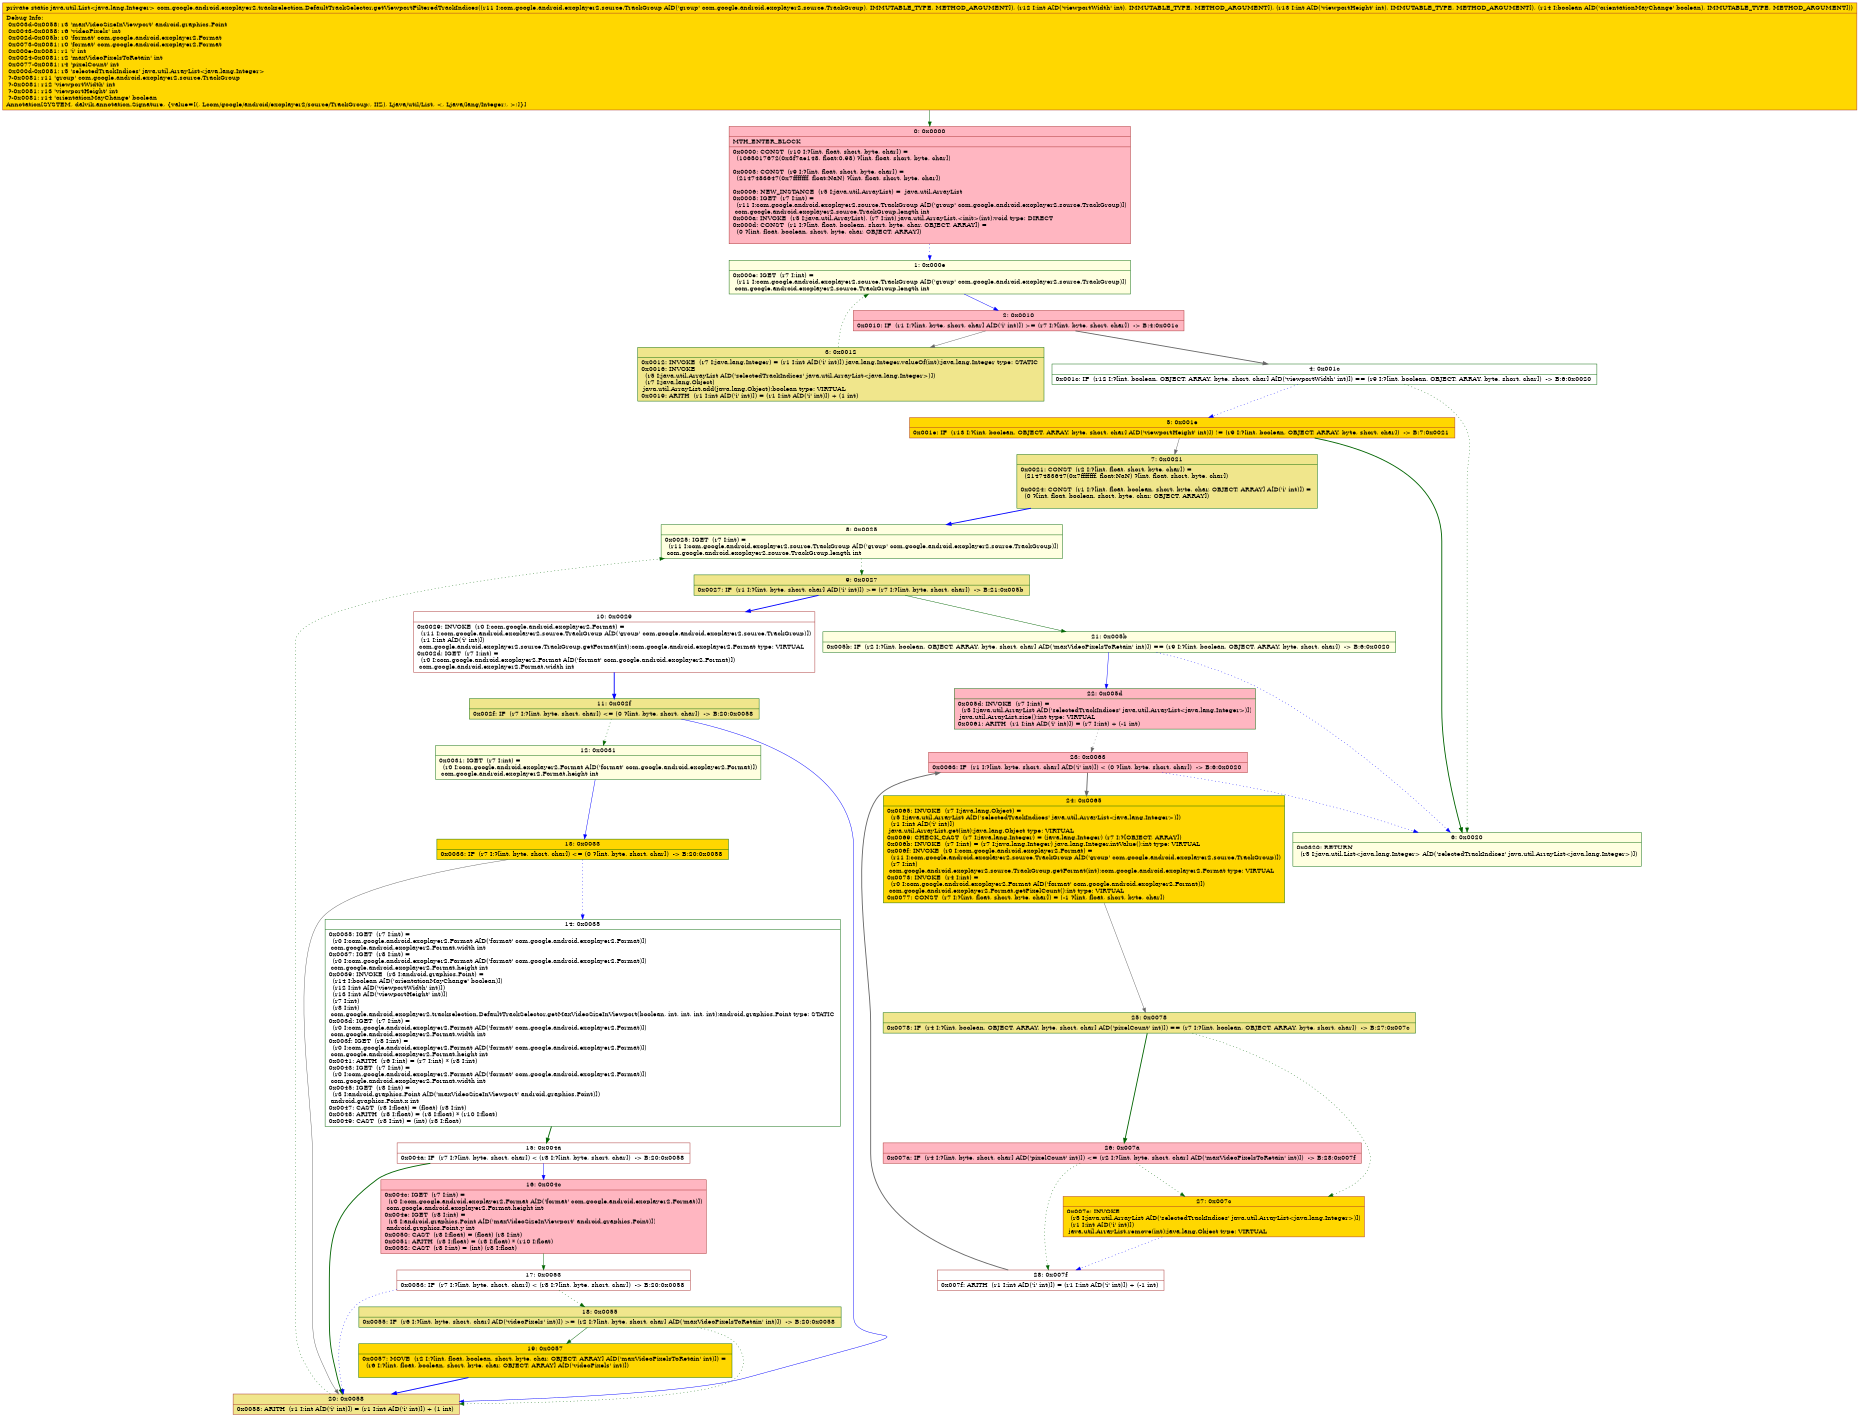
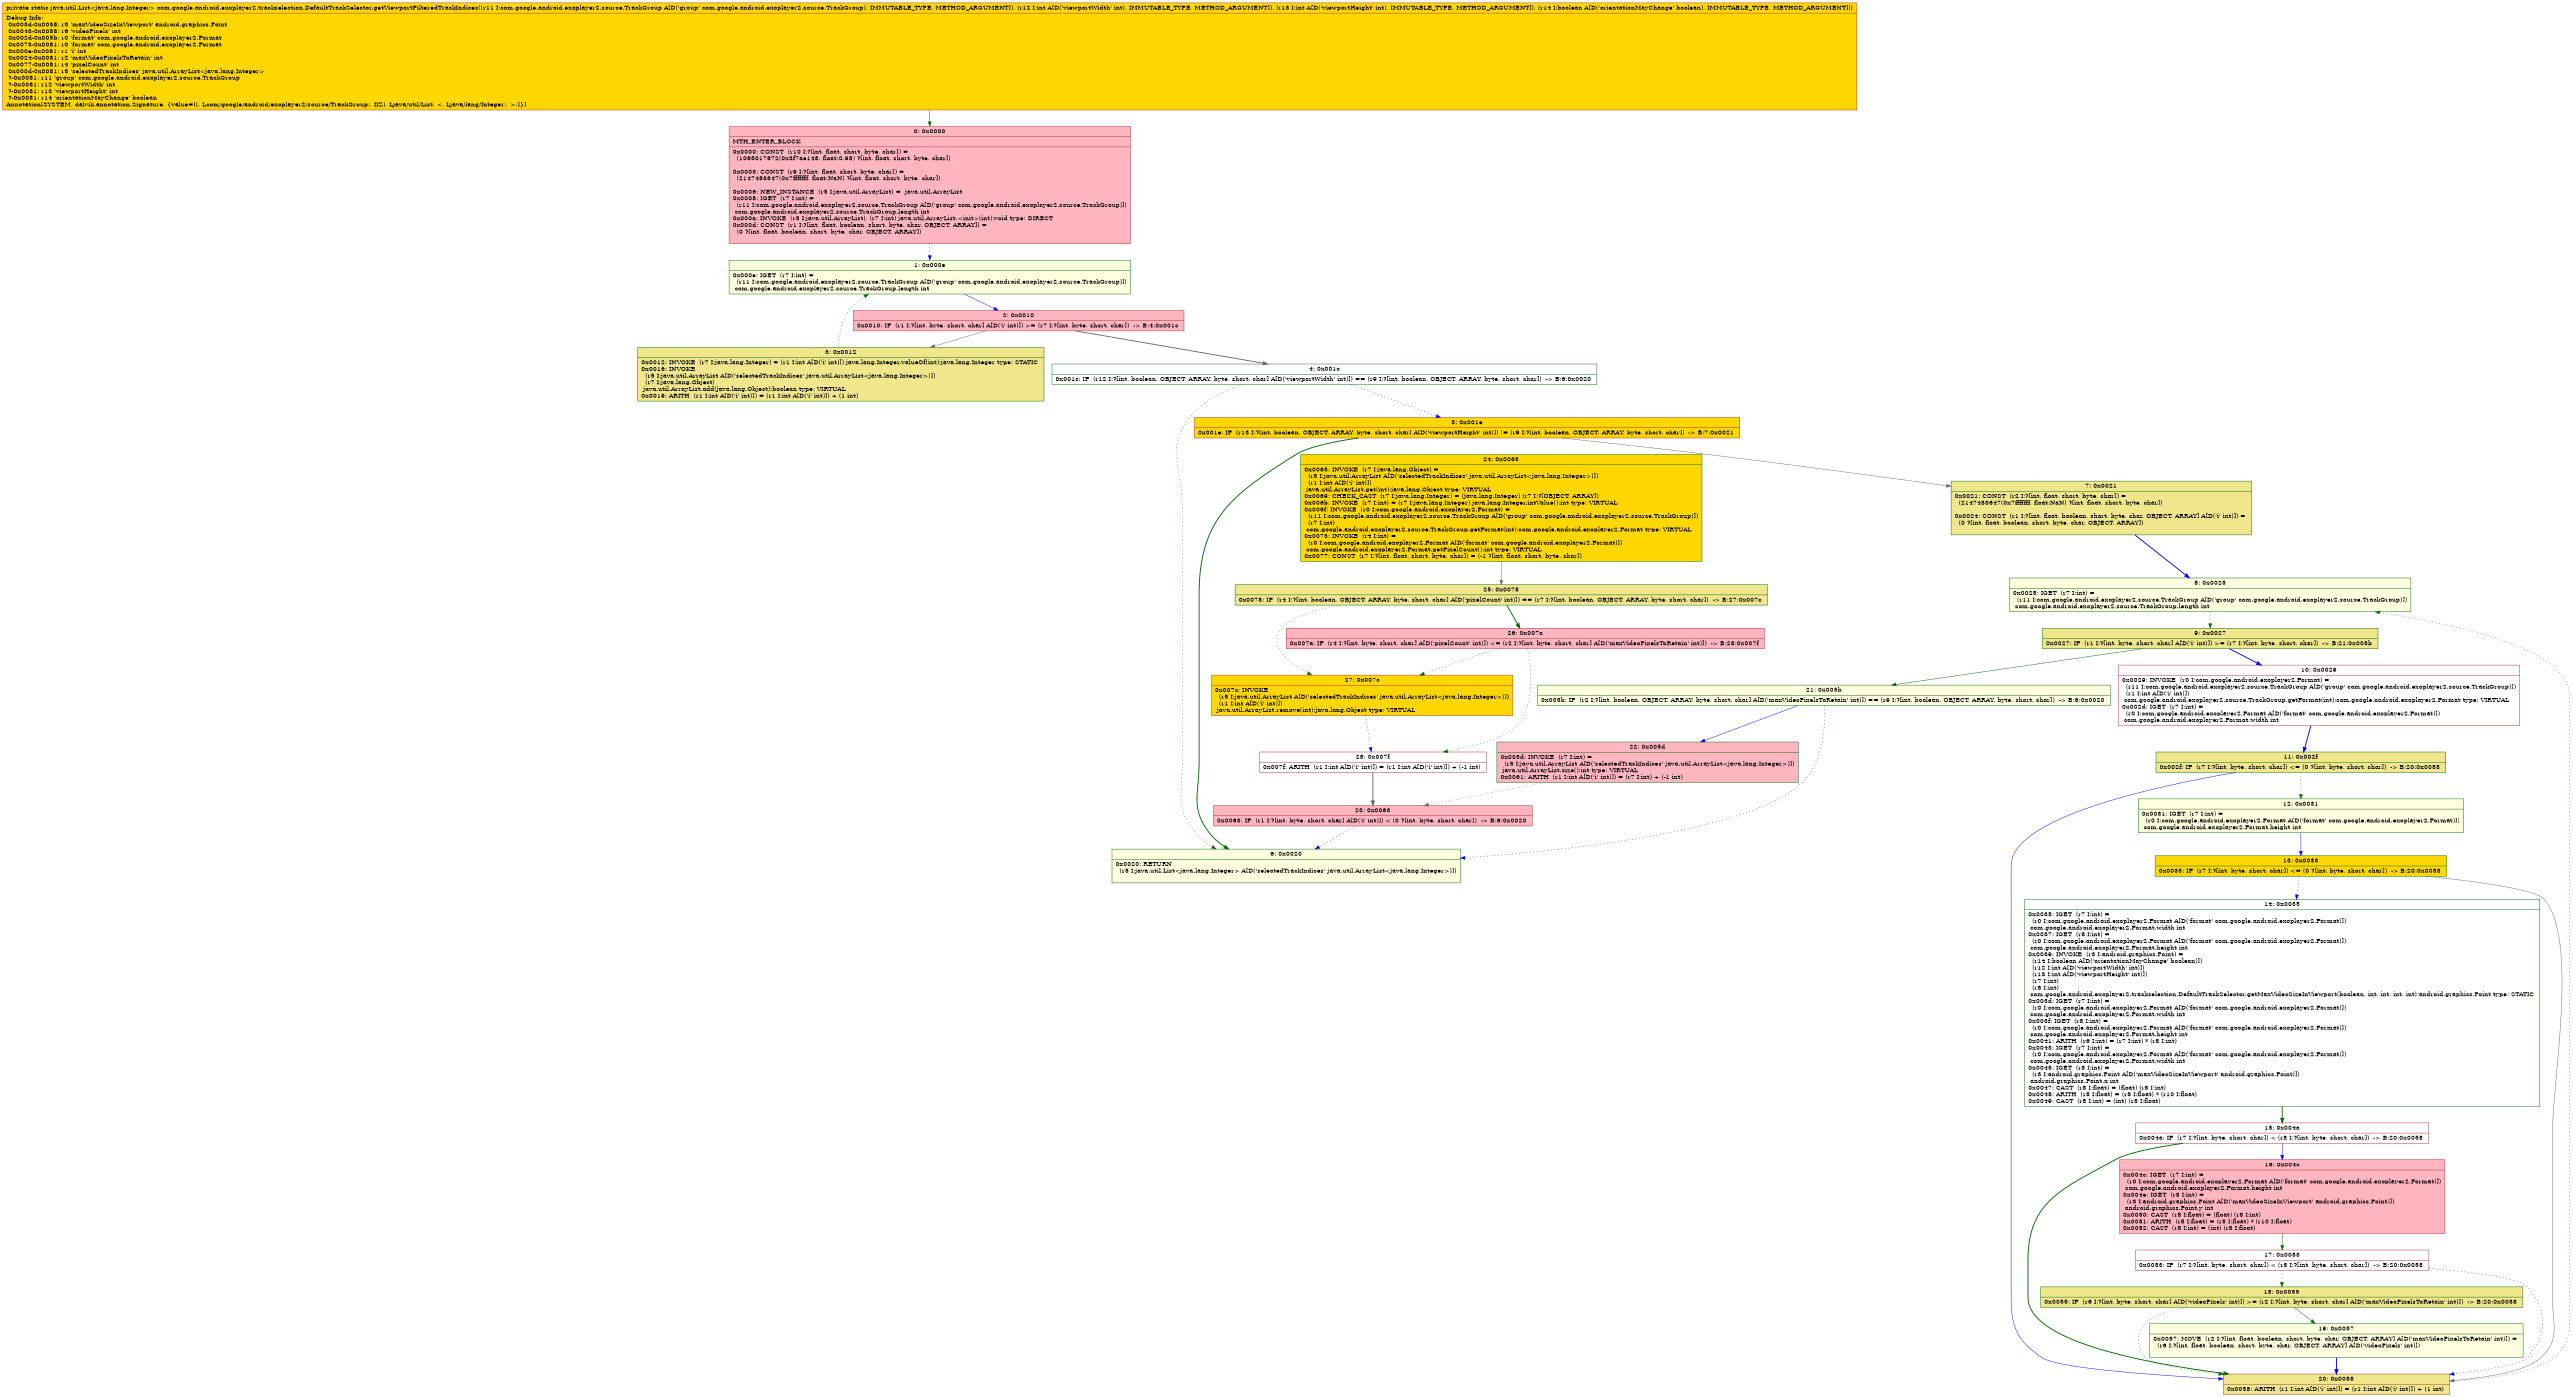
(1087, 782) -> none
(1327, 848) -> (1146, 864)
(545, 1361) -> (2336, 1341)
